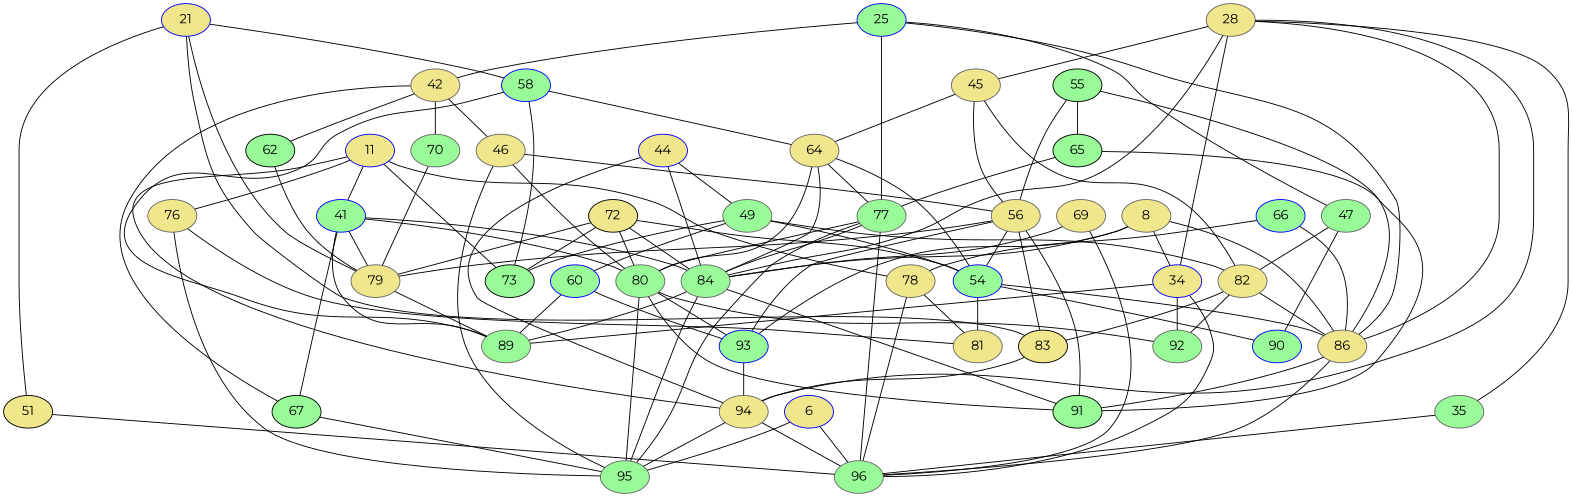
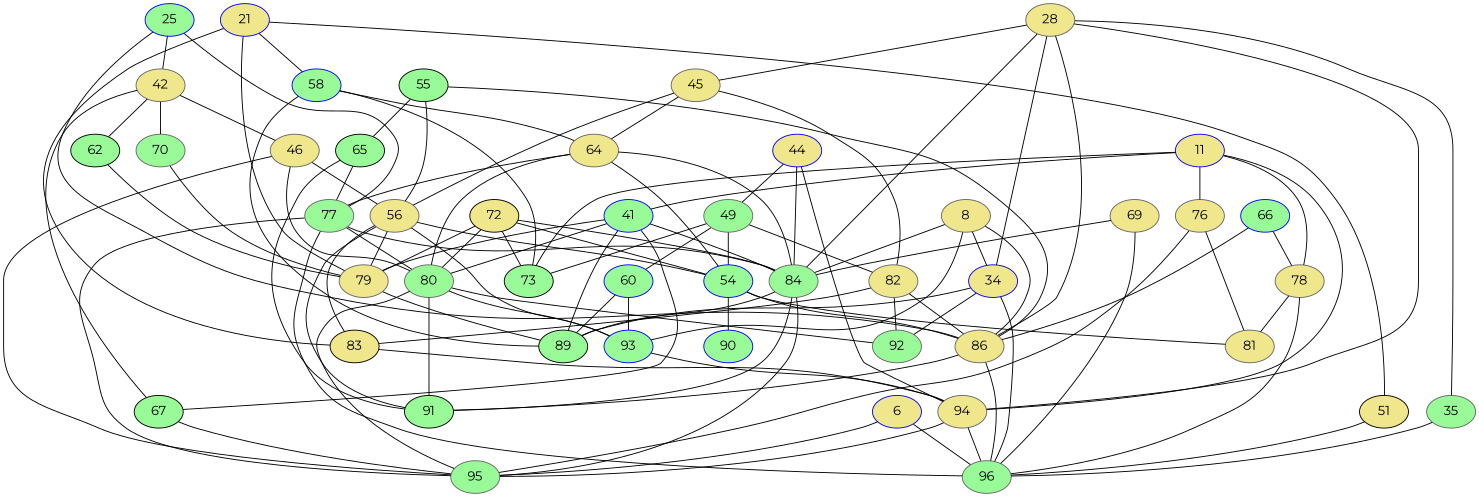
(1346, 216) -> none
(506, 346) -> (563, 346)
